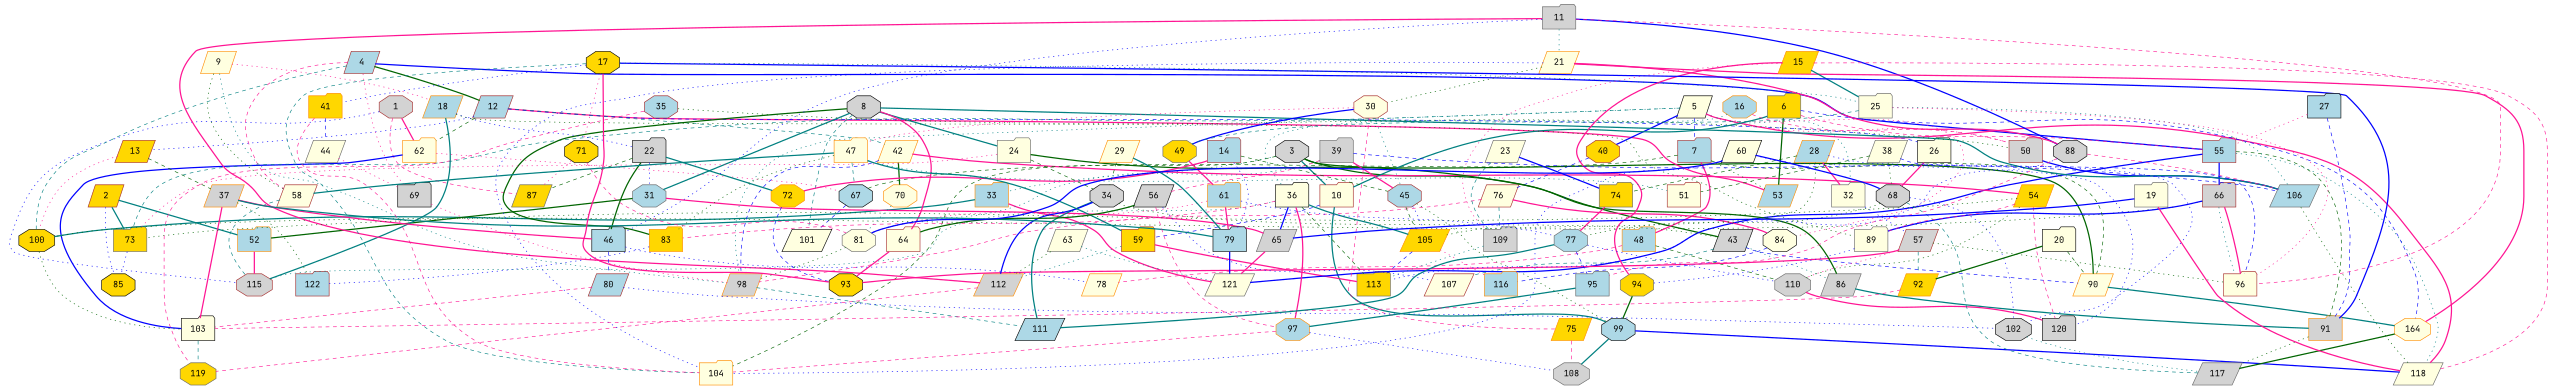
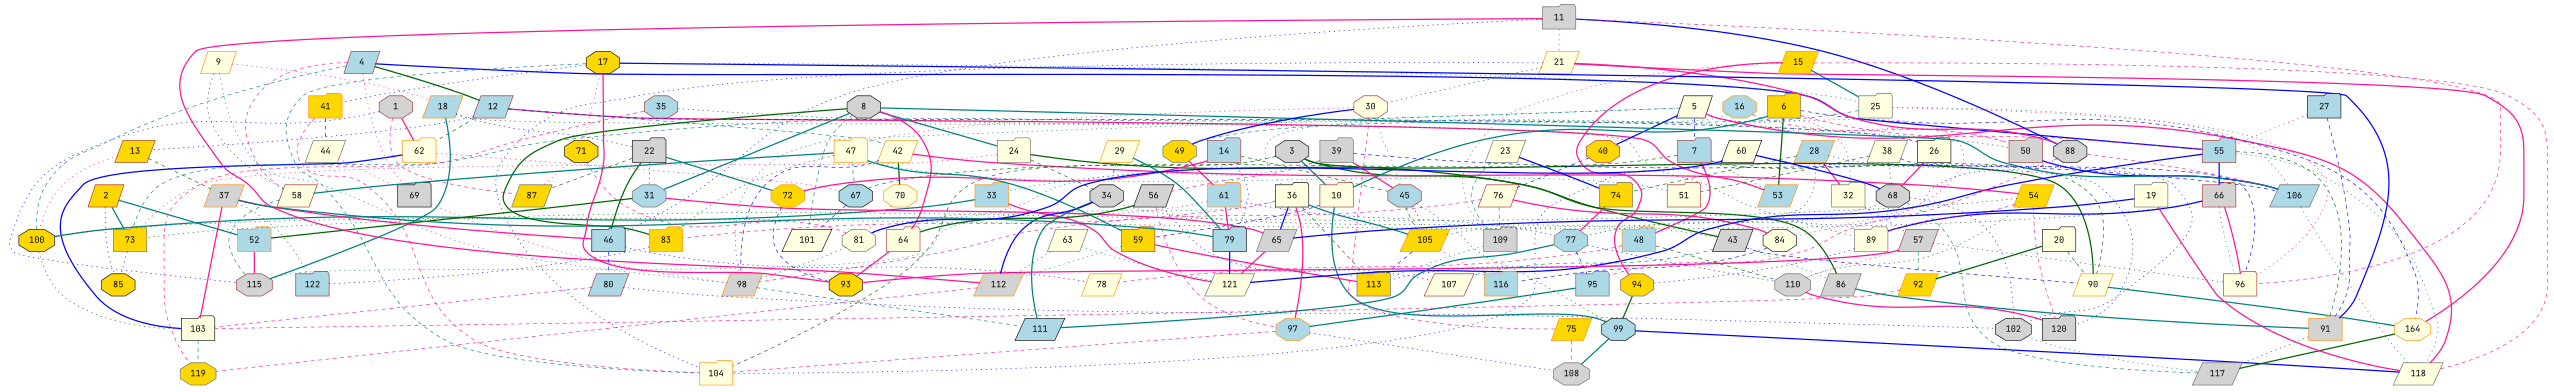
(880, 218) -> (880, 218)
(2354, 291) -> (2354, 291)
